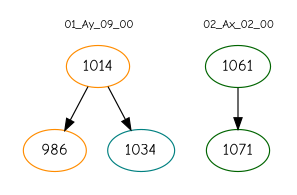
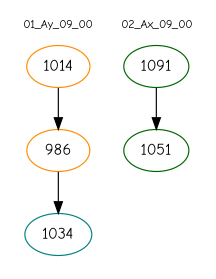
(239, 25) -> (157, 25)
(238, 66) -> (156, 66)
(117, 103) -> (58, 187)
(238, 150) -> (156, 150)
